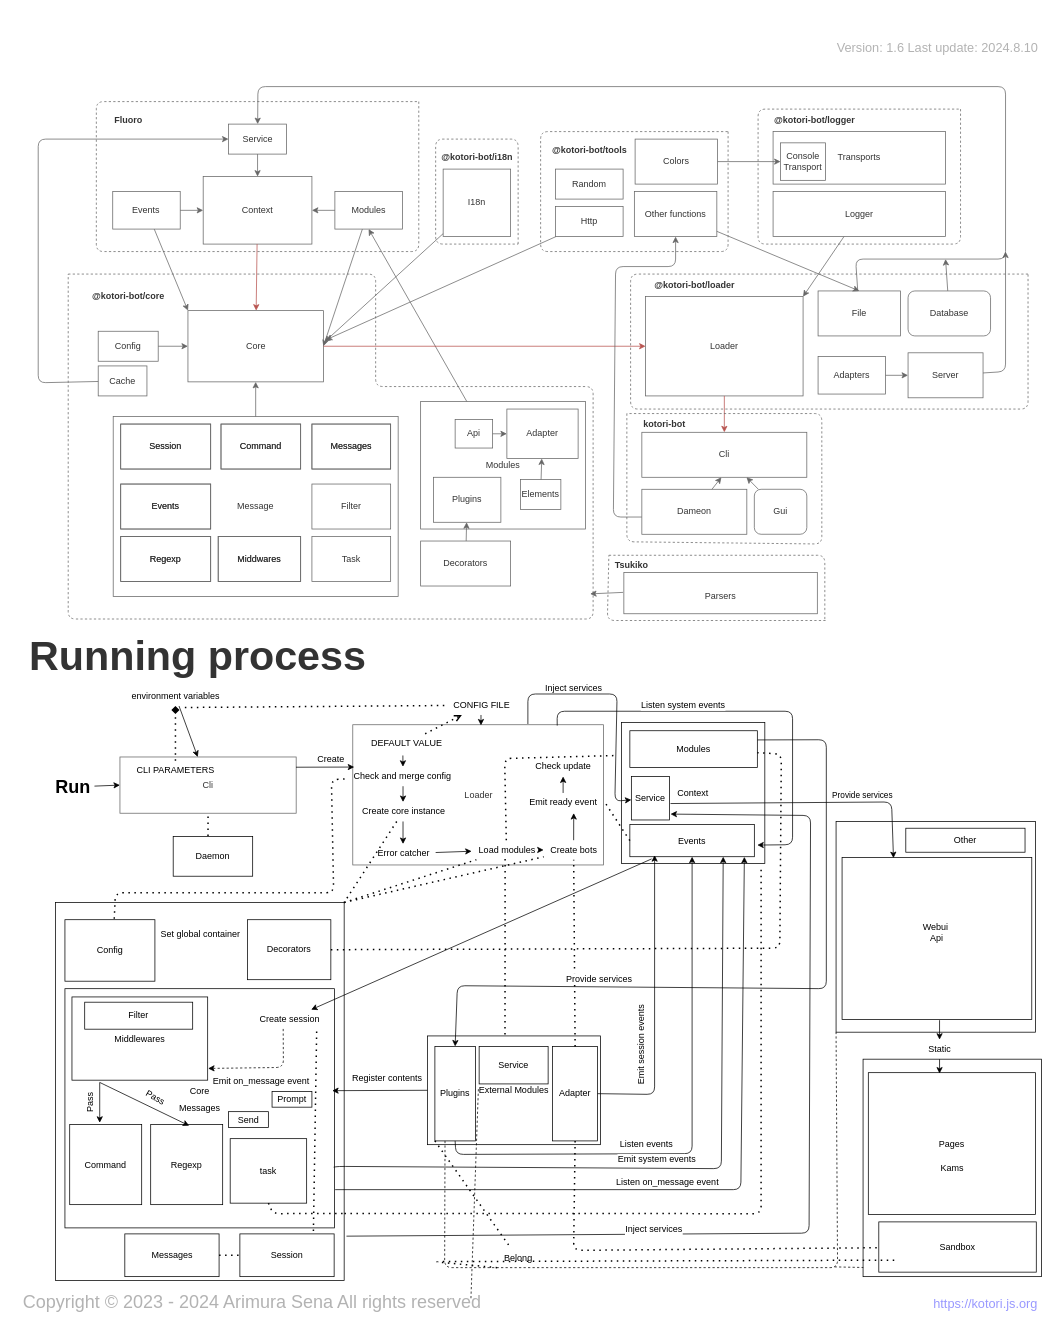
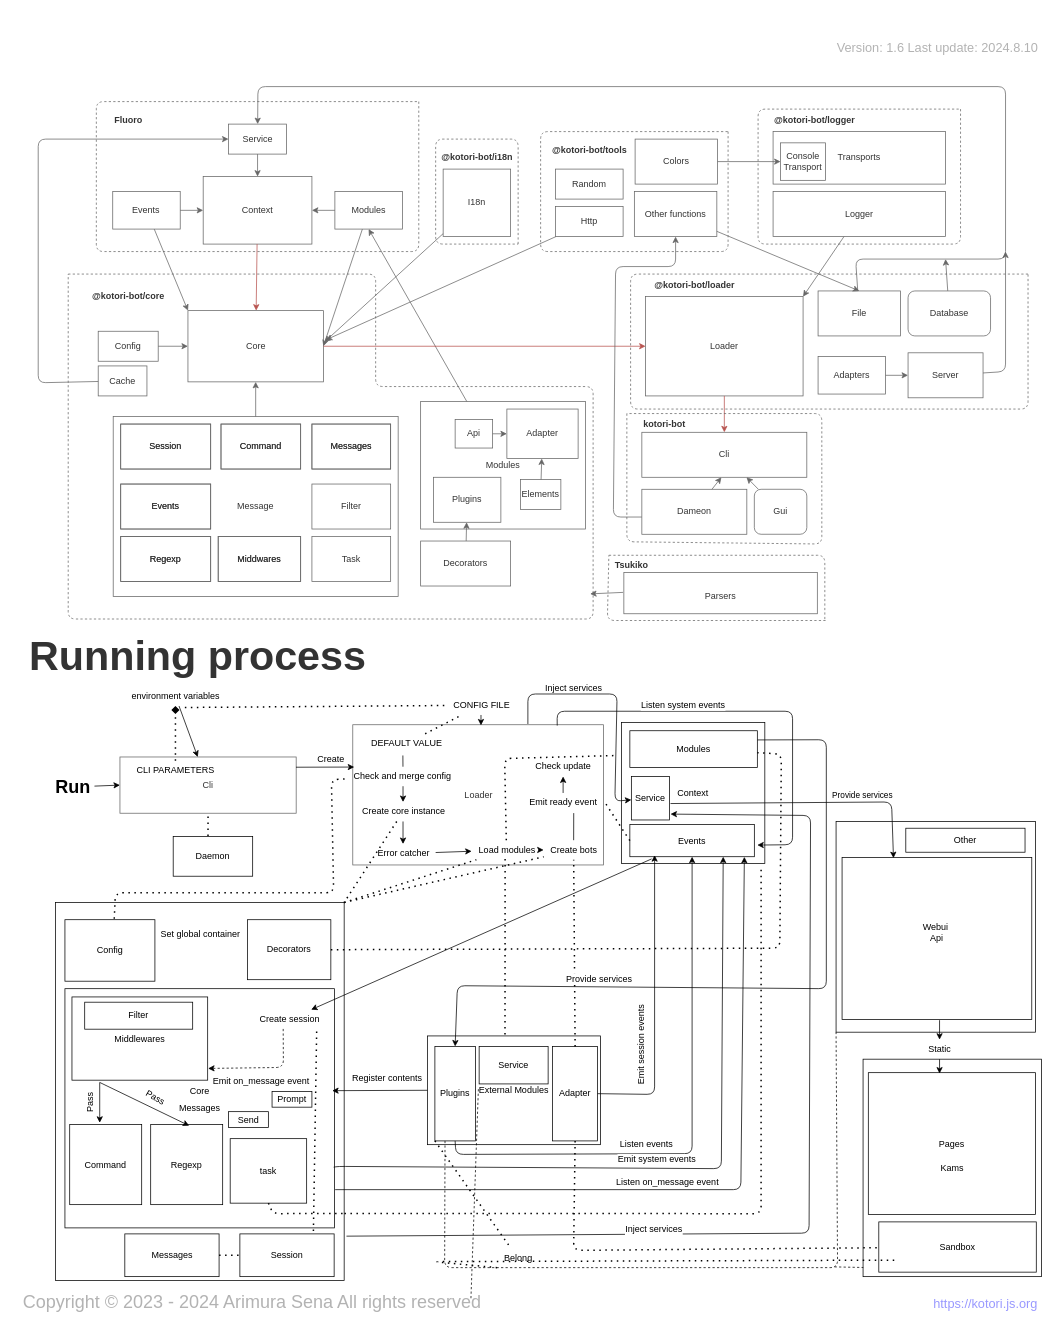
(456, 718) -> (457, 717)
(403, 760) -> (403, 762)
(573, 819) -> (573, 817)
